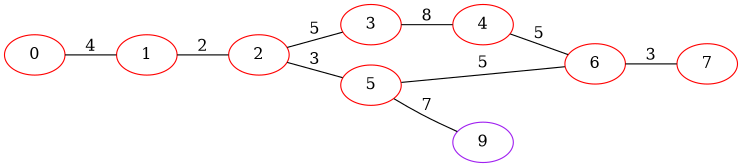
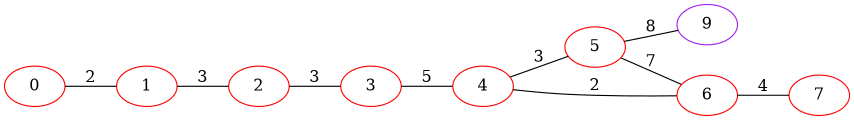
(427, 16) -> (427, 78)
(315, 30) -> (315, 78)
(539, 34) -> (595, 86)
(91, 47) -> (91, 78)
(203, 47) -> (203, 78)
(651, 55) -> (763, 87)
(483, 63) -> (651, 62)
(315, 70) -> (539, 67)
(427, 106) -> (651, 27)
